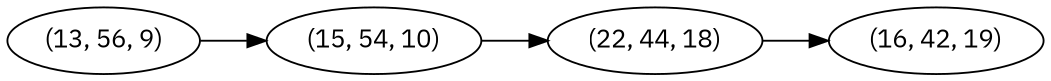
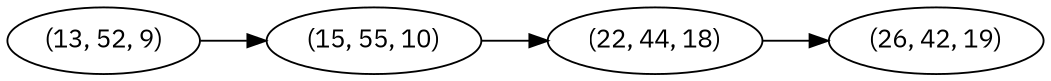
(104, 41) -> (104, 41)
(374, 41) -> (374, 41)
(936, 41) -> (936, 41)
